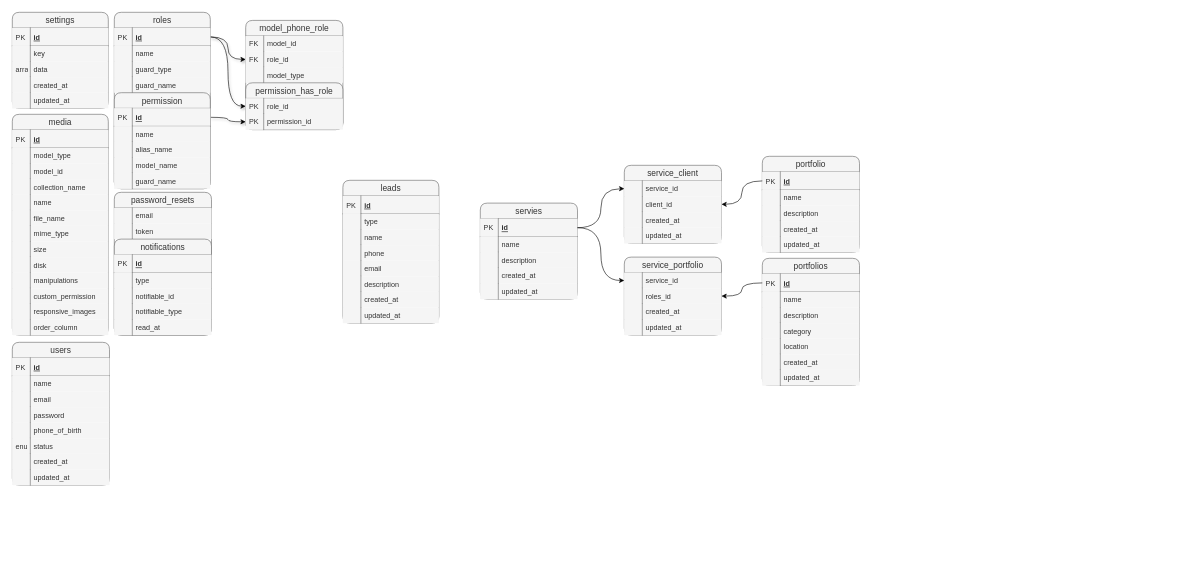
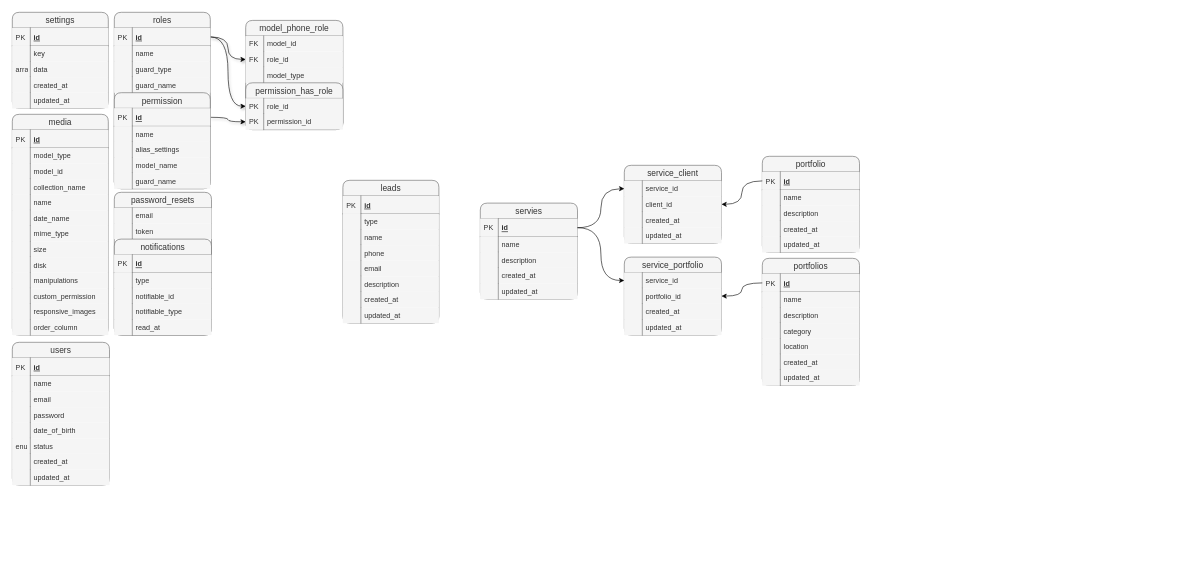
(154, 150) -> (161, 150)
(50, 218) -> (52, 218)
(660, 296) -> (667, 296)
(61, 431) -> (59, 431)
